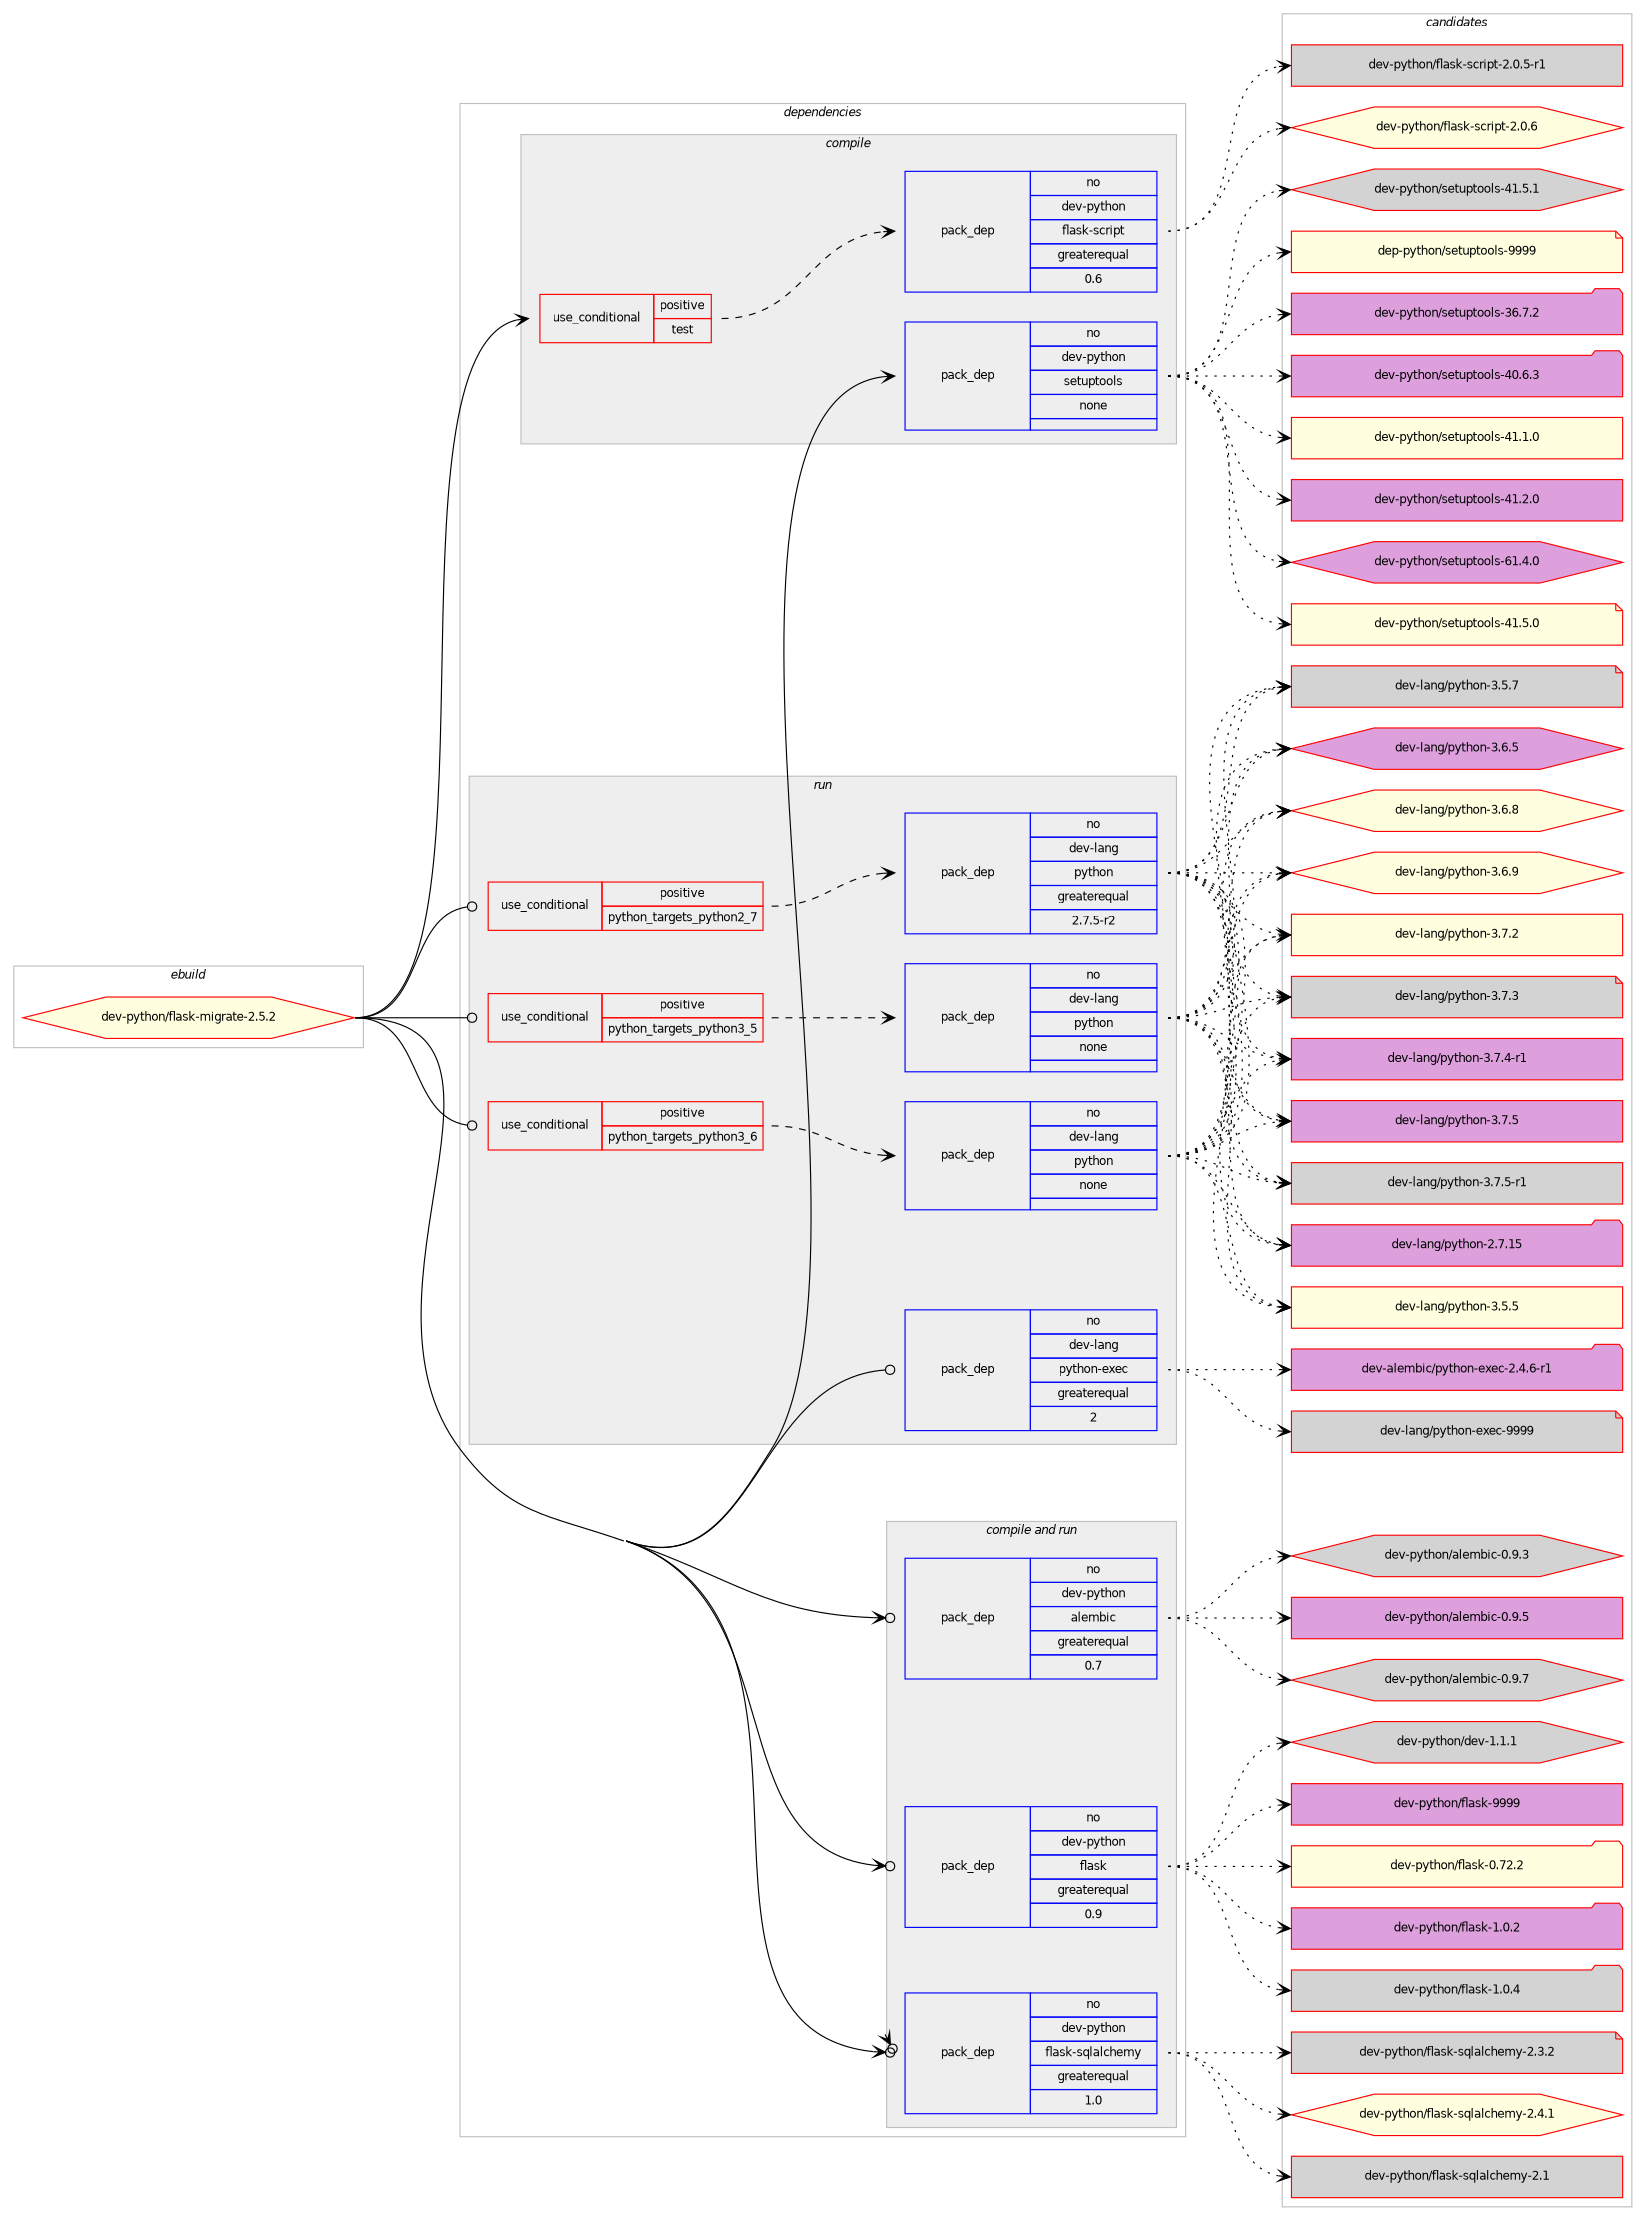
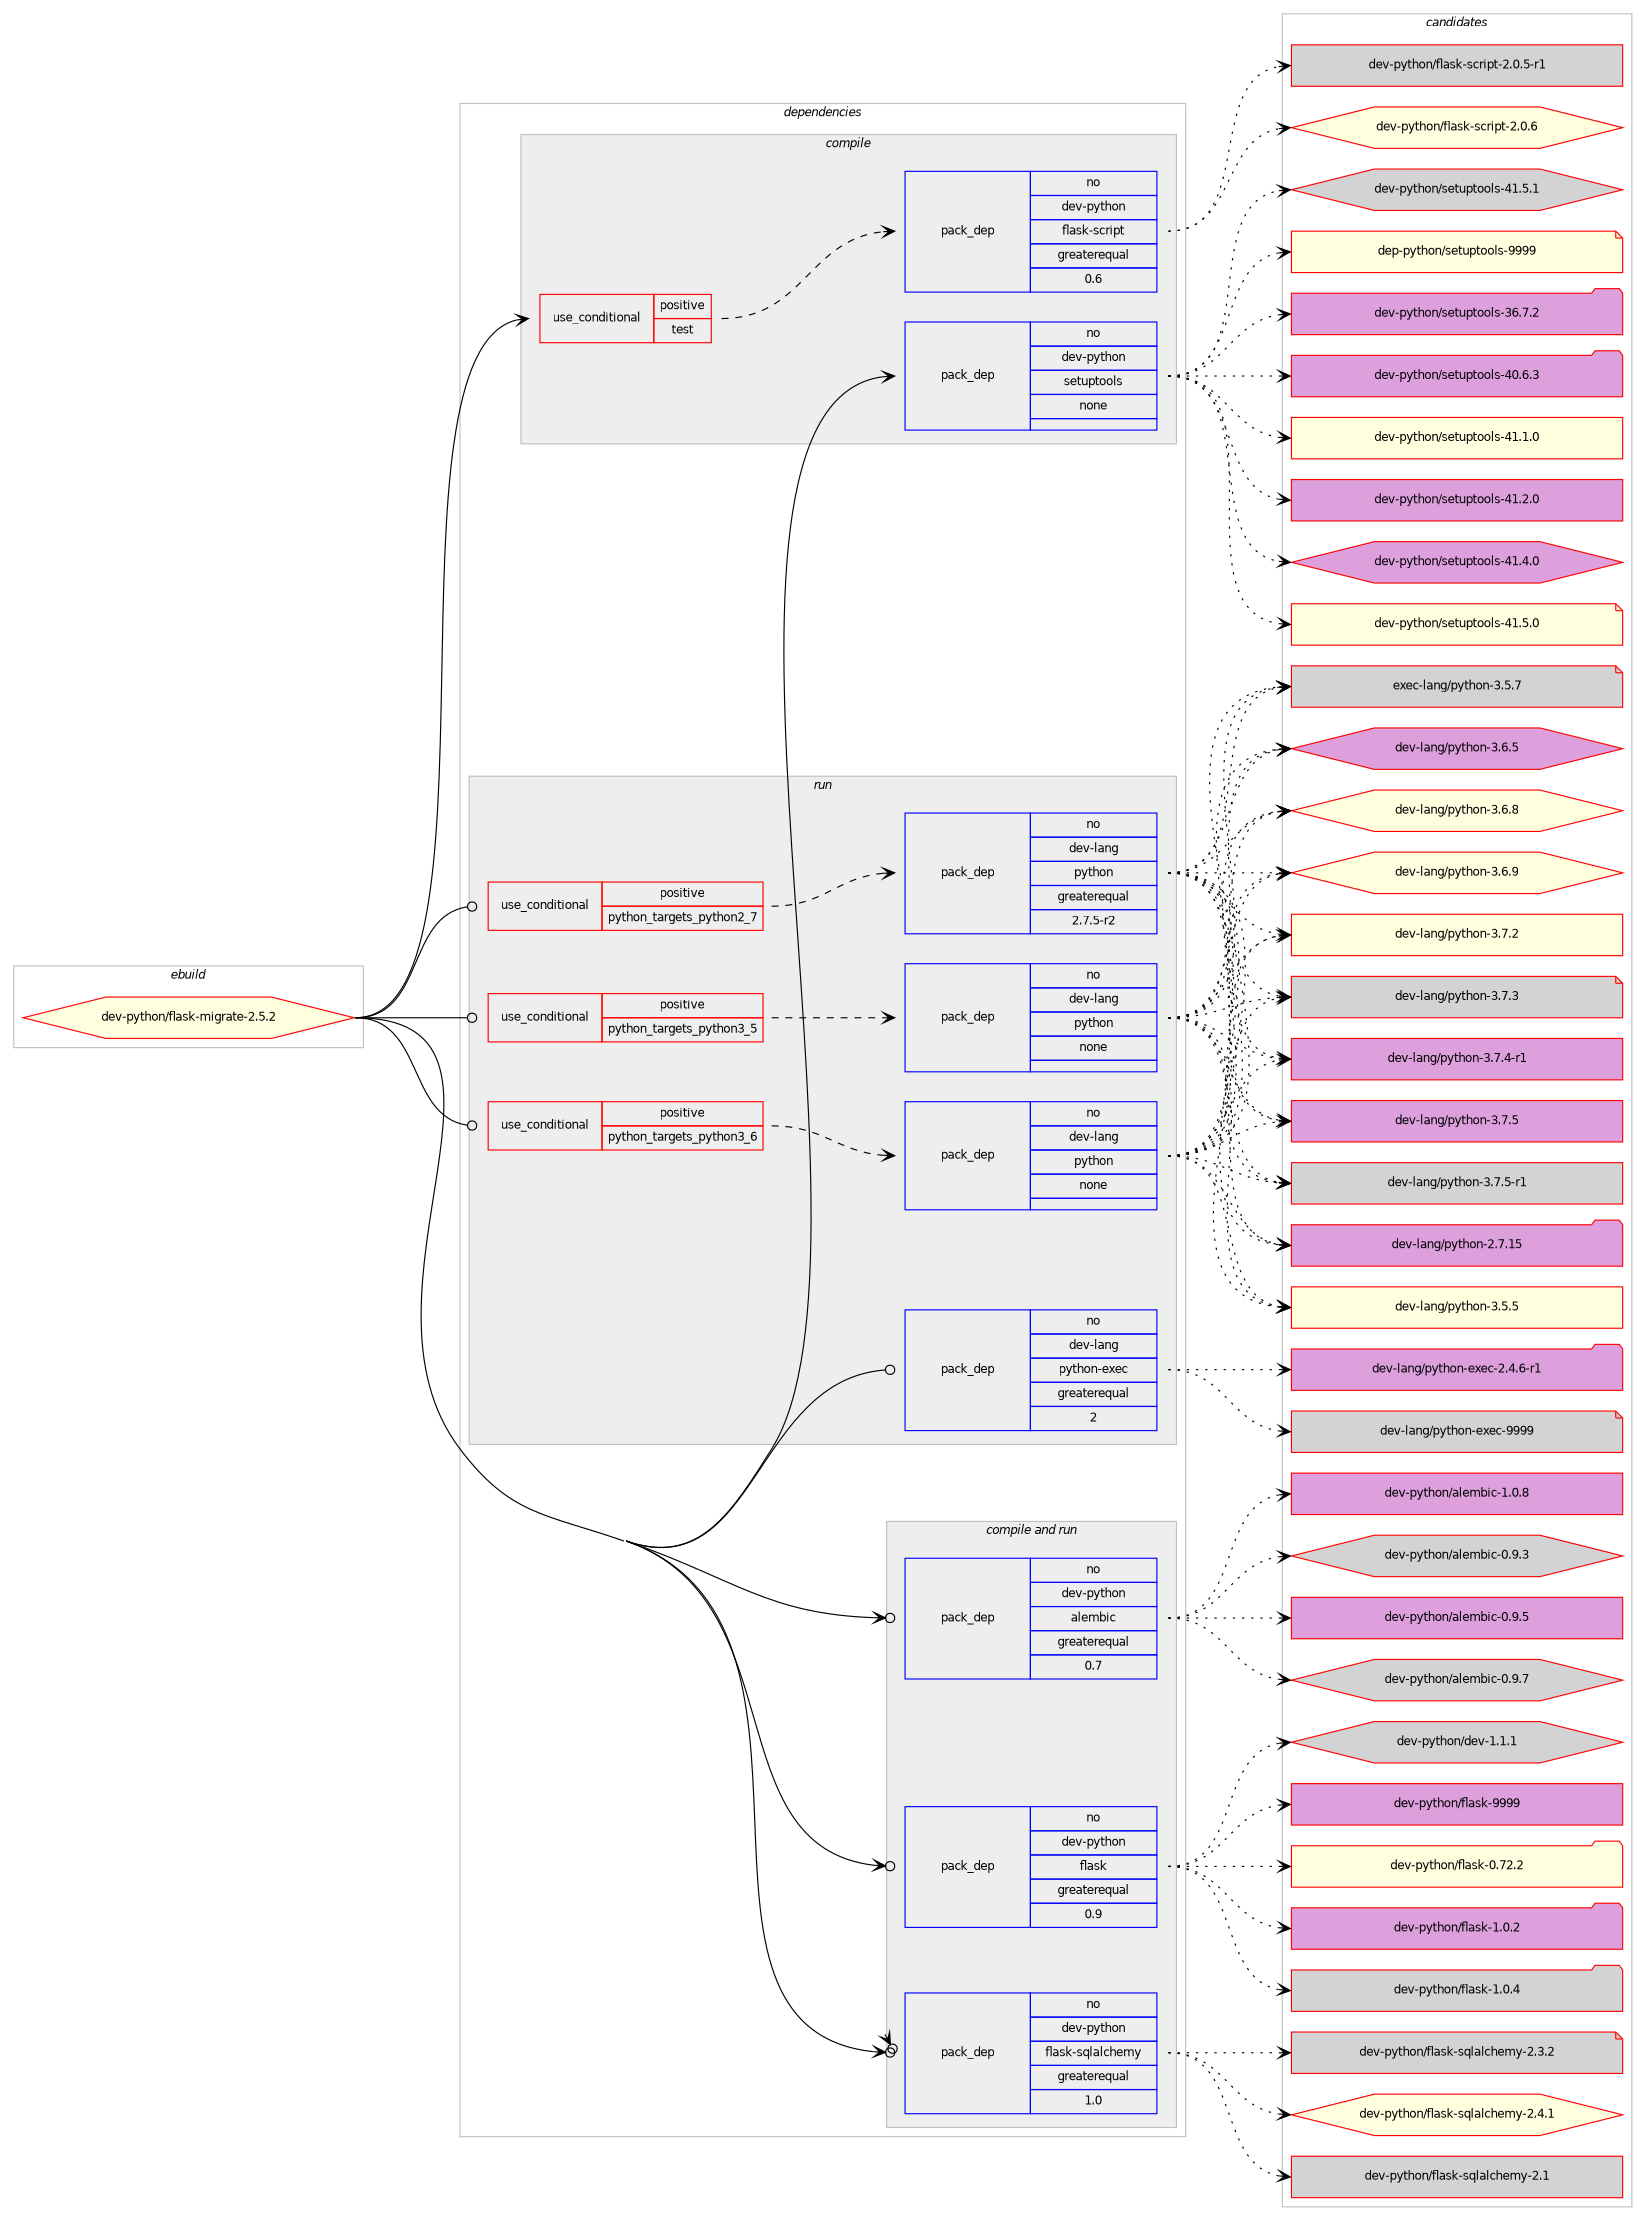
(1457, 562) -> (1457, 562)
(1457, 687) -> (1457, 687)
(1457, 1370) -> (1457, 1370)
none -> (1457, 1494)
